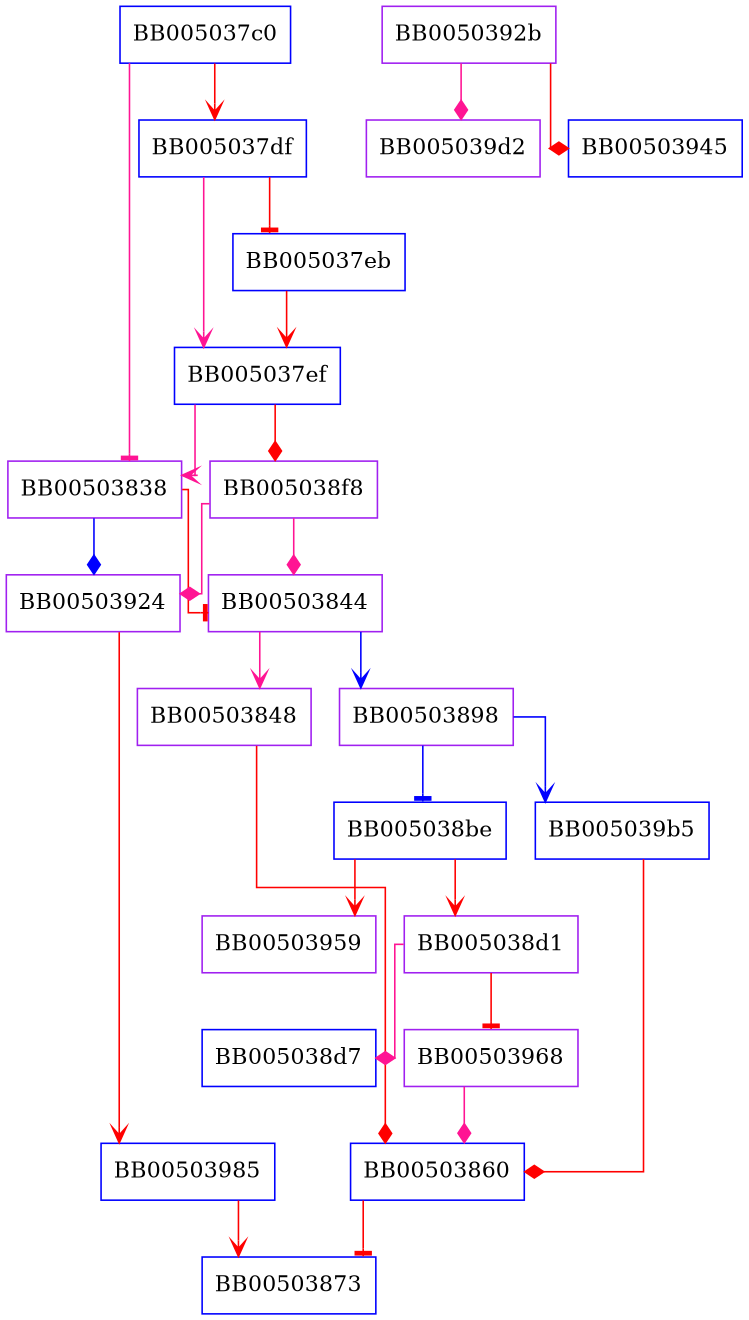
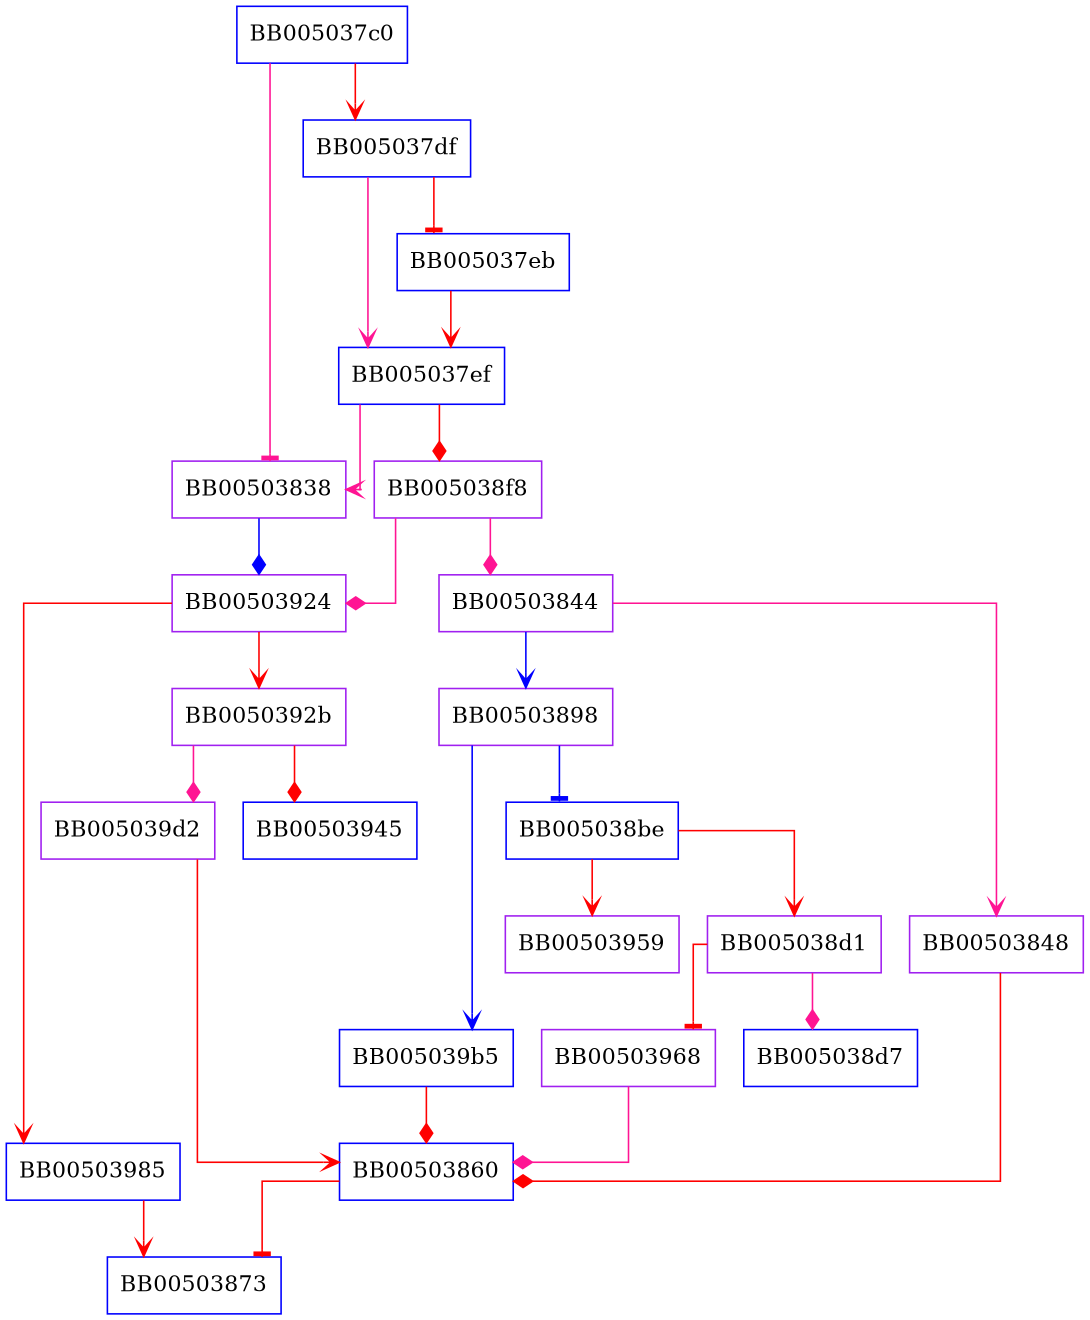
(188, 554) -> none
none -> (259, 652)
none -> (197, 1074)
